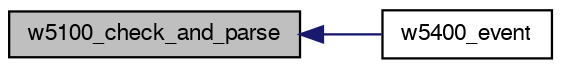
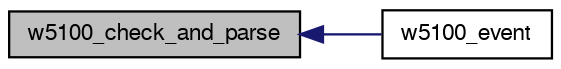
(467, 34) -> (467, 34)
